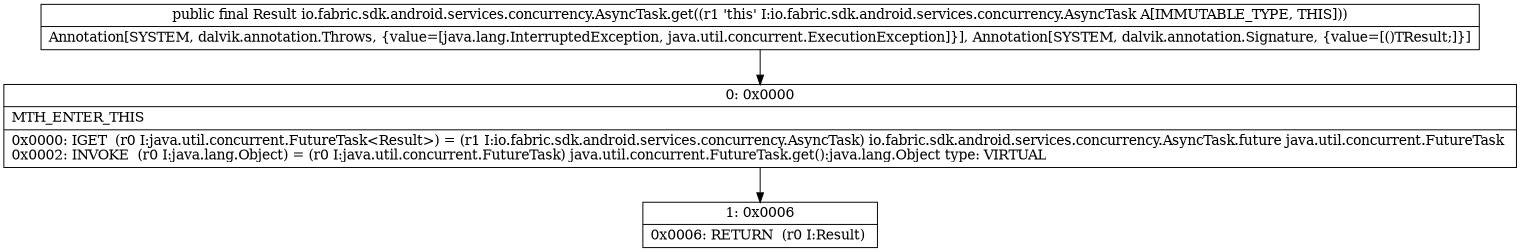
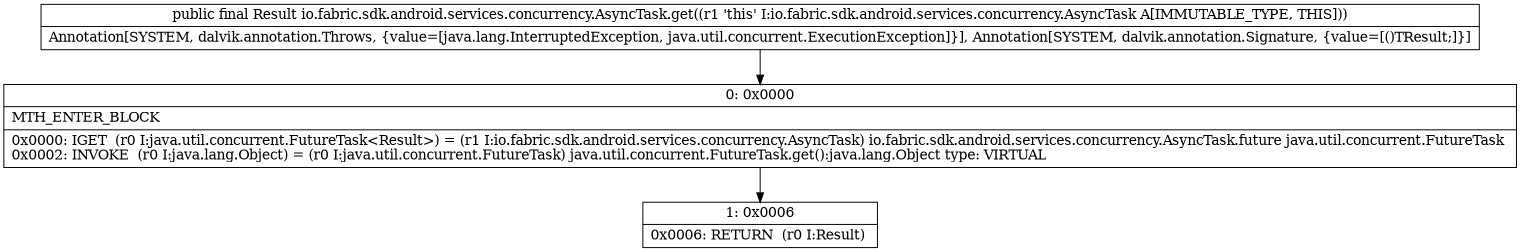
(78, 118) -> (86, 118)
